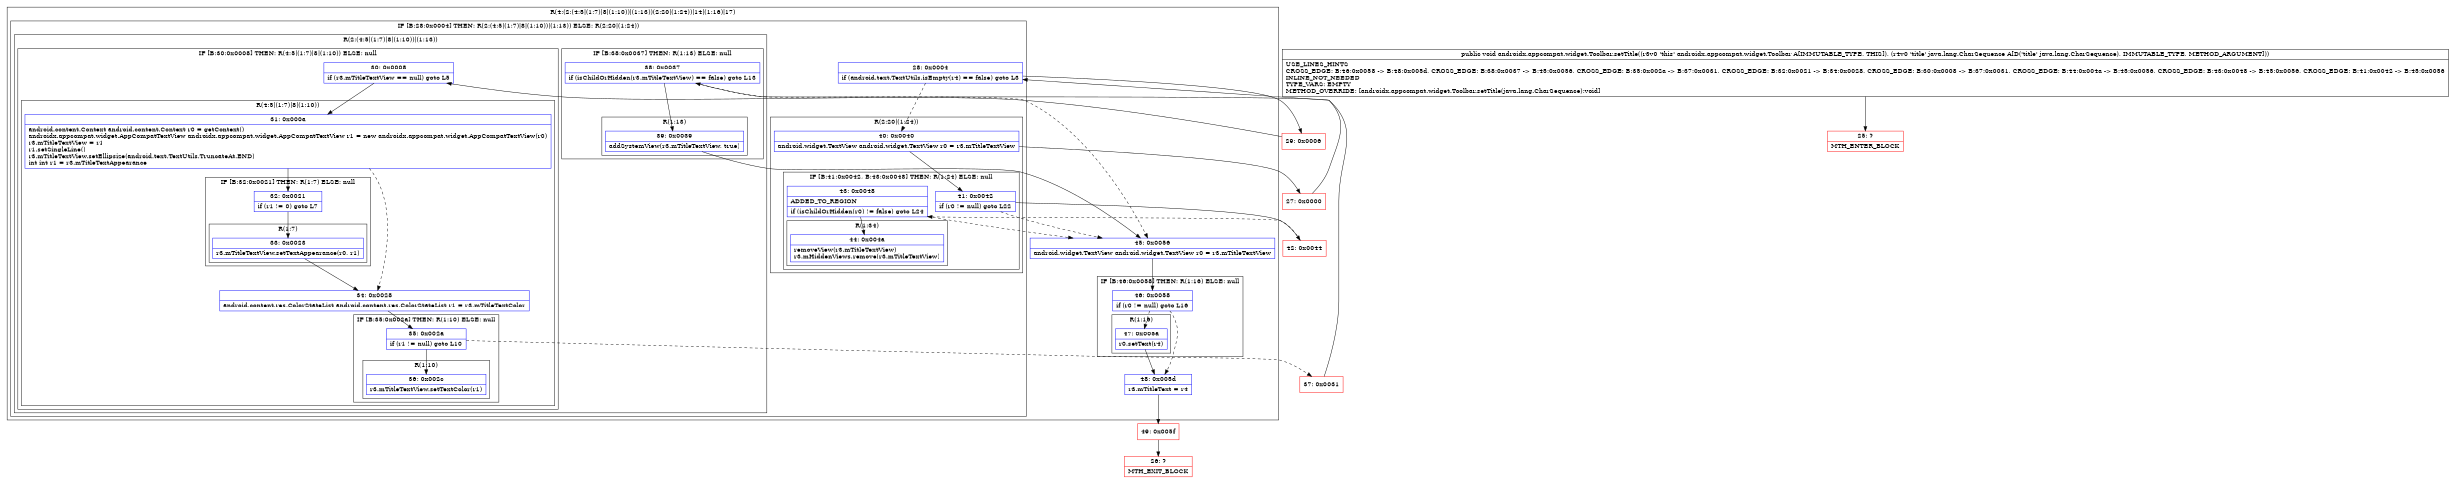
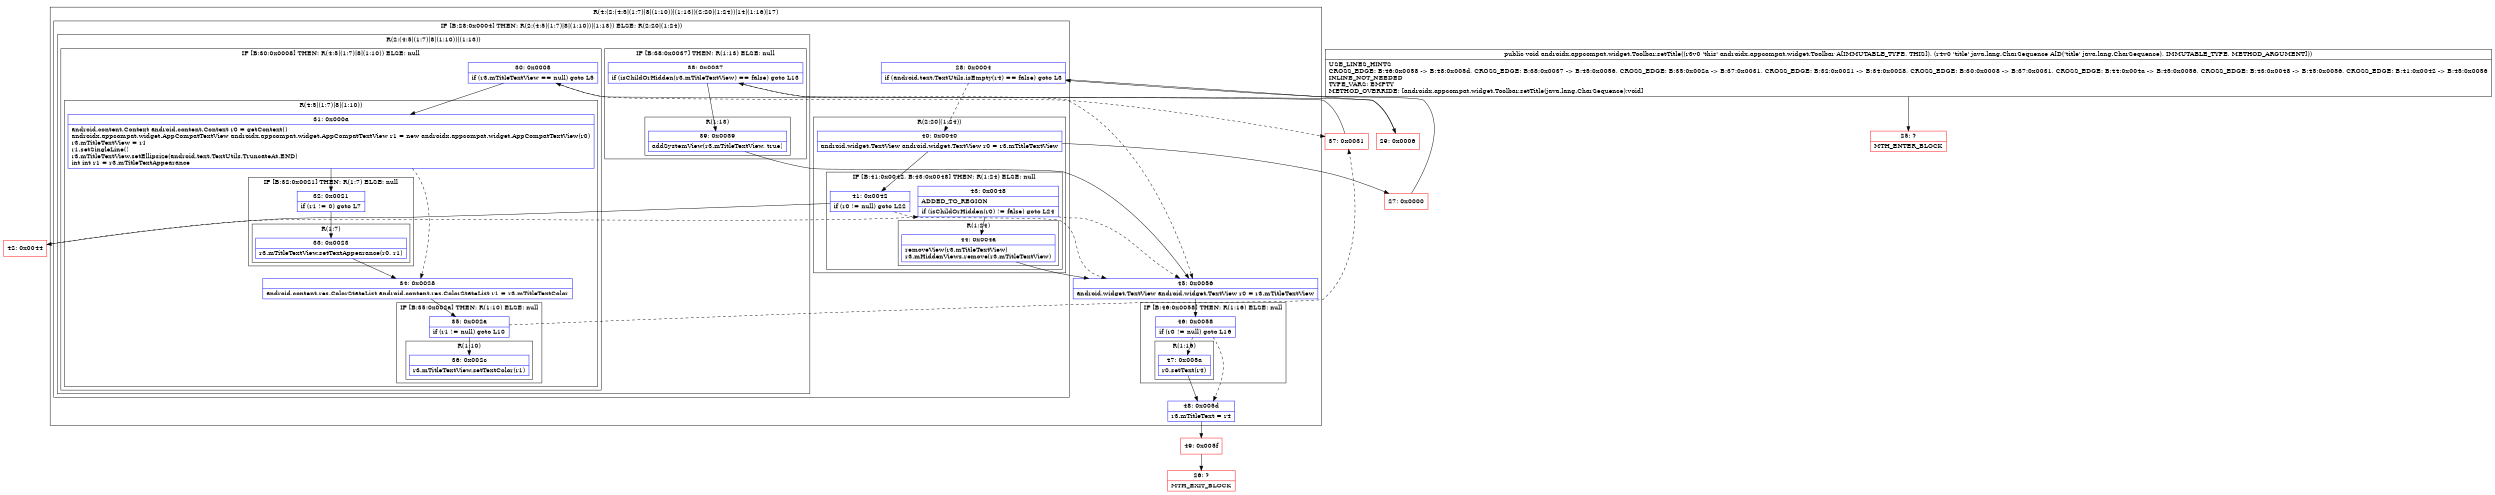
none -> (1092, 103)
(867, 226) -> (978, 226)
none -> (1050, 271)
